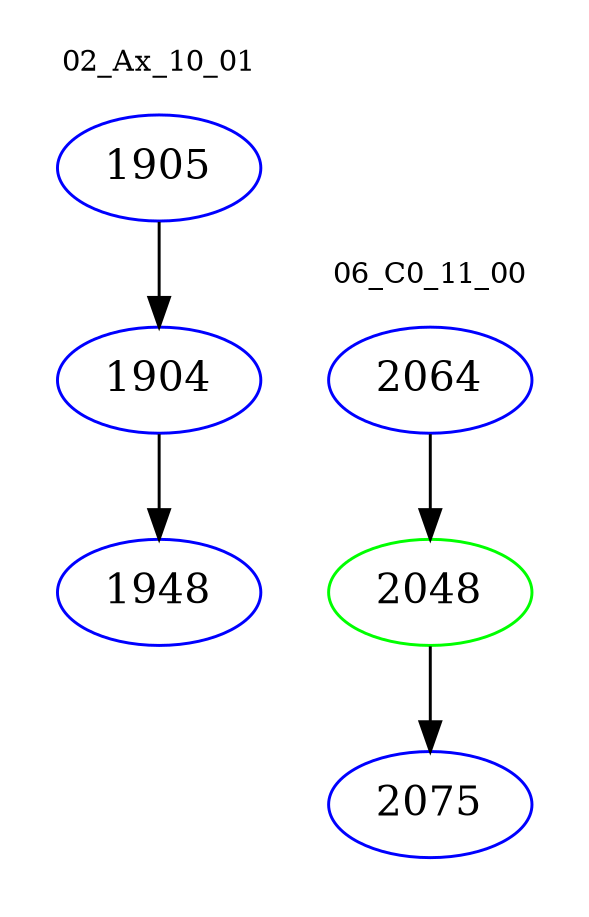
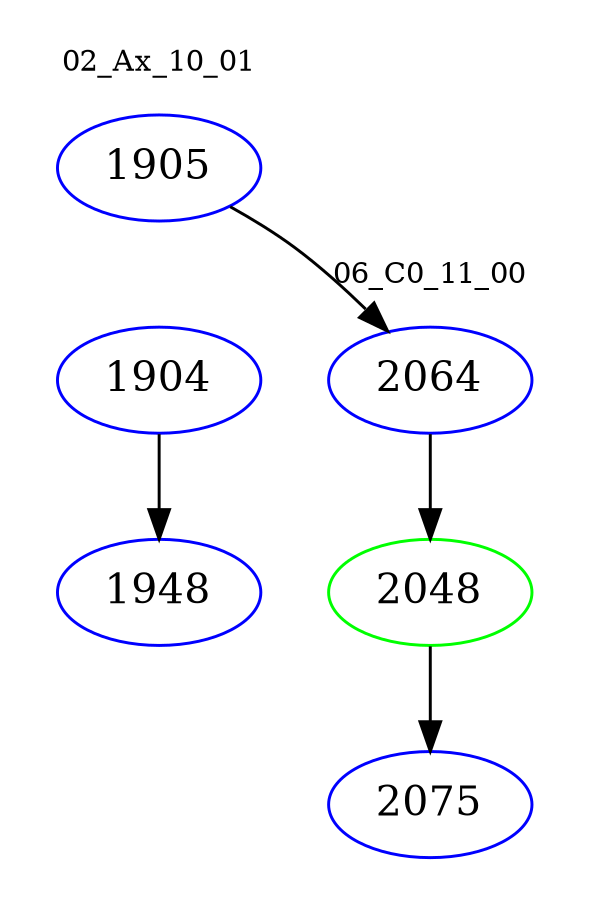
(159, 260) -> (325, 272)
